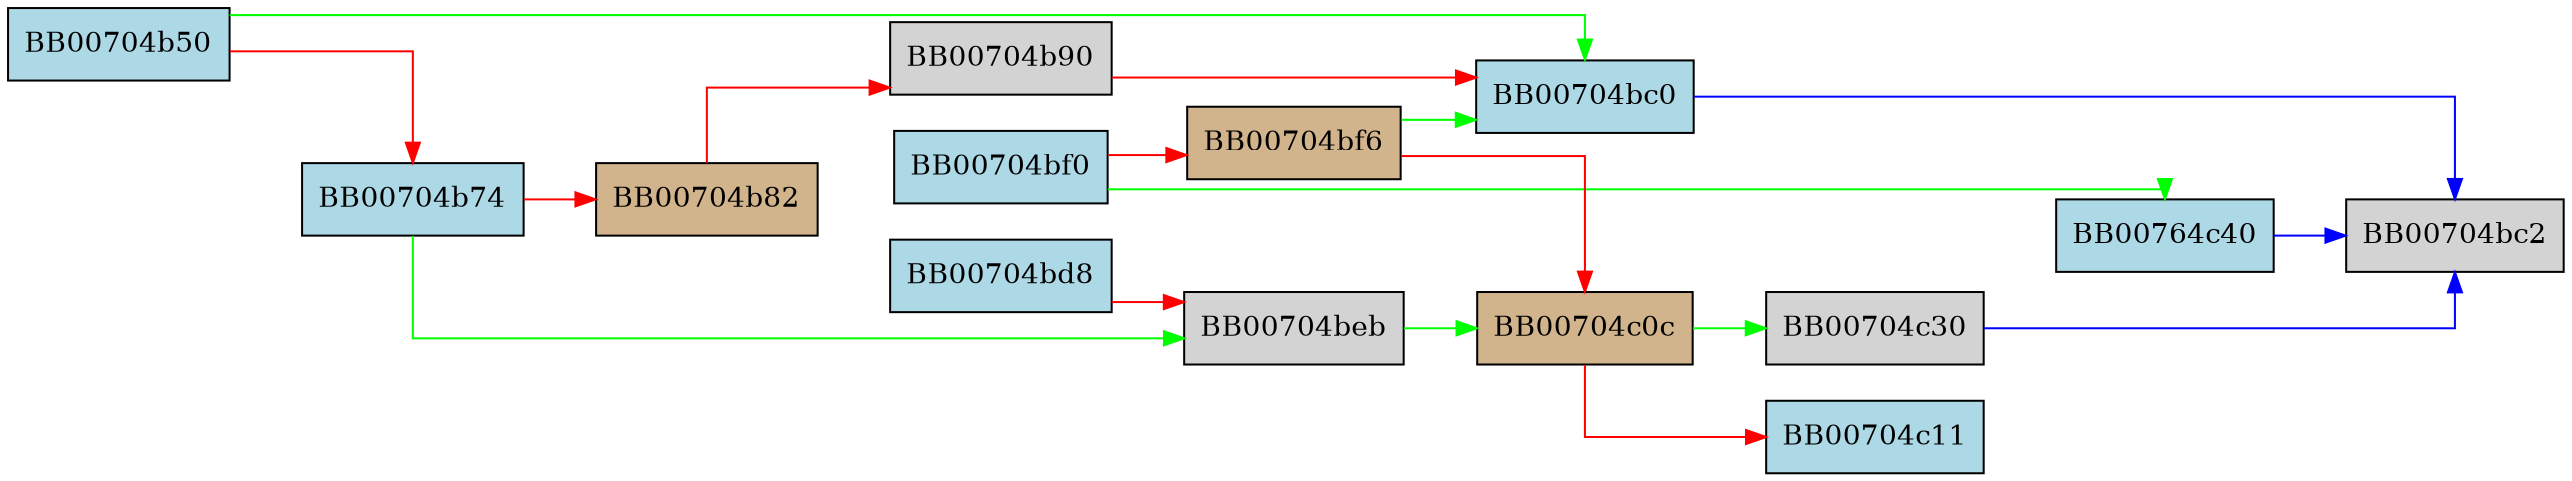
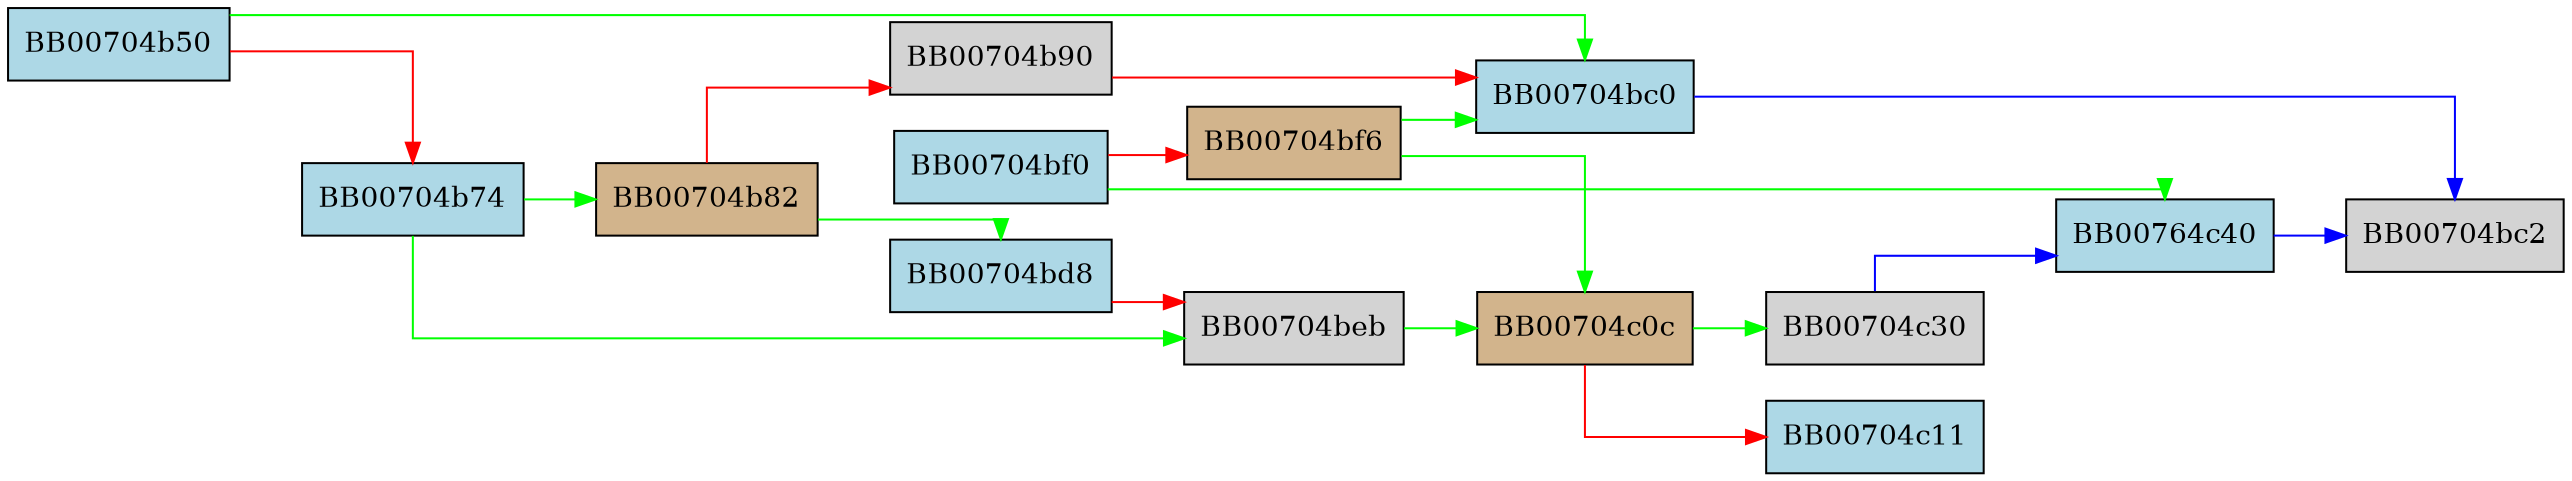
(1551, 156) -> (1551, 156)
(550, 199) -> (550, 199)
none -> (910, 220)
(2237, 328) -> (1938, 256)
